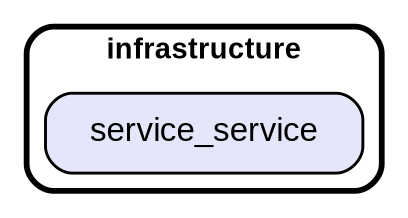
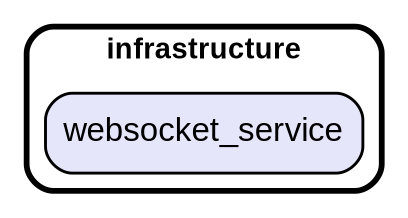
(204, 133) -> (204, 133)
